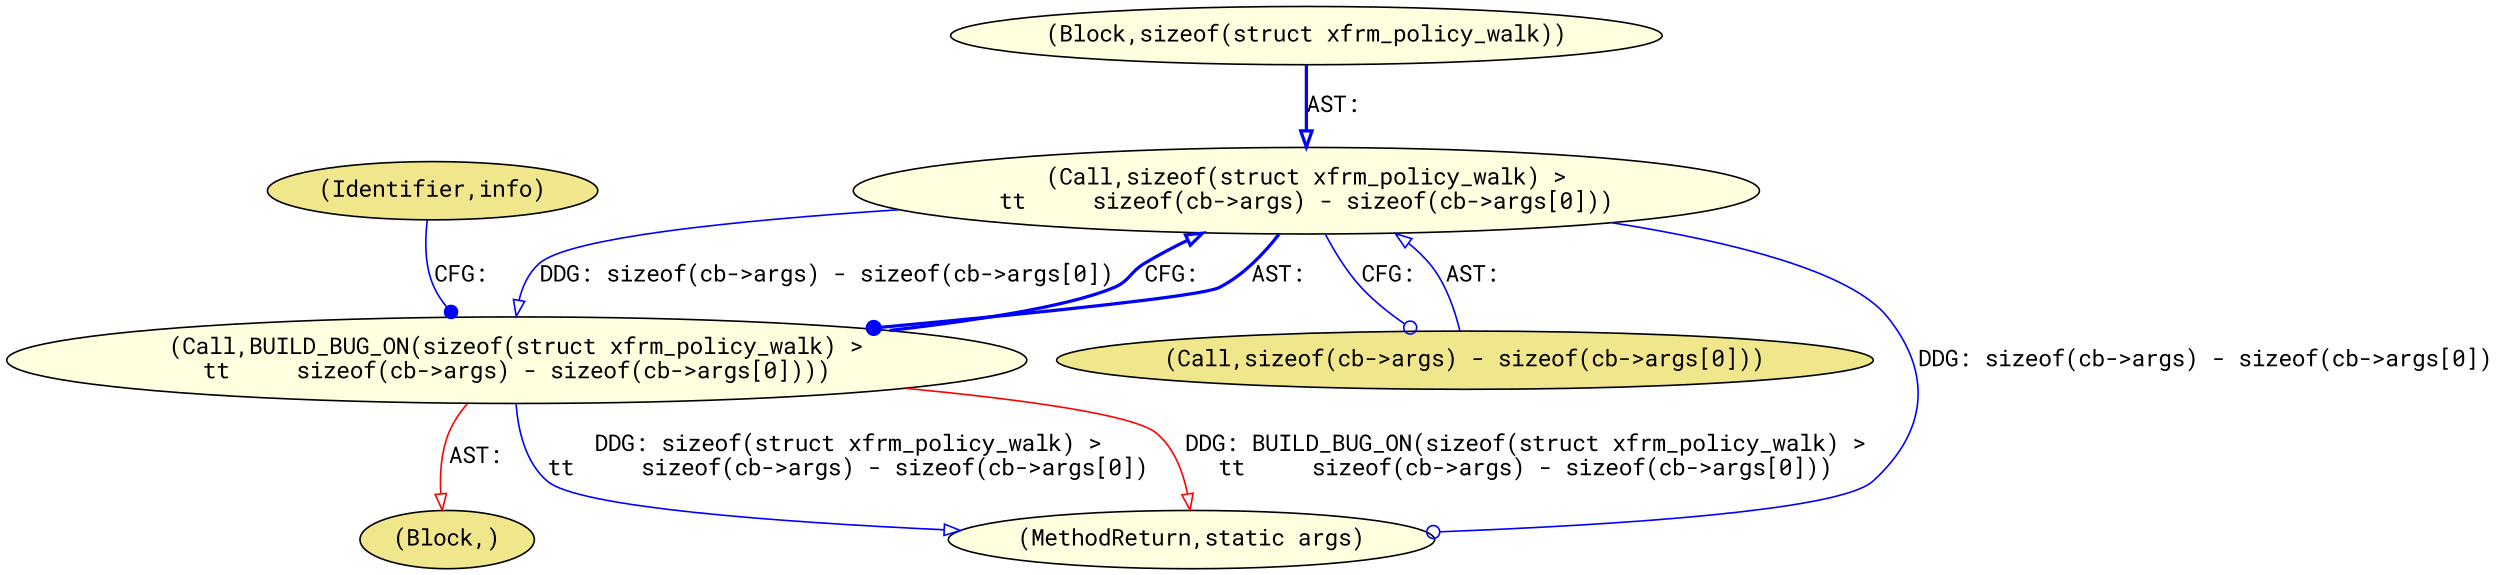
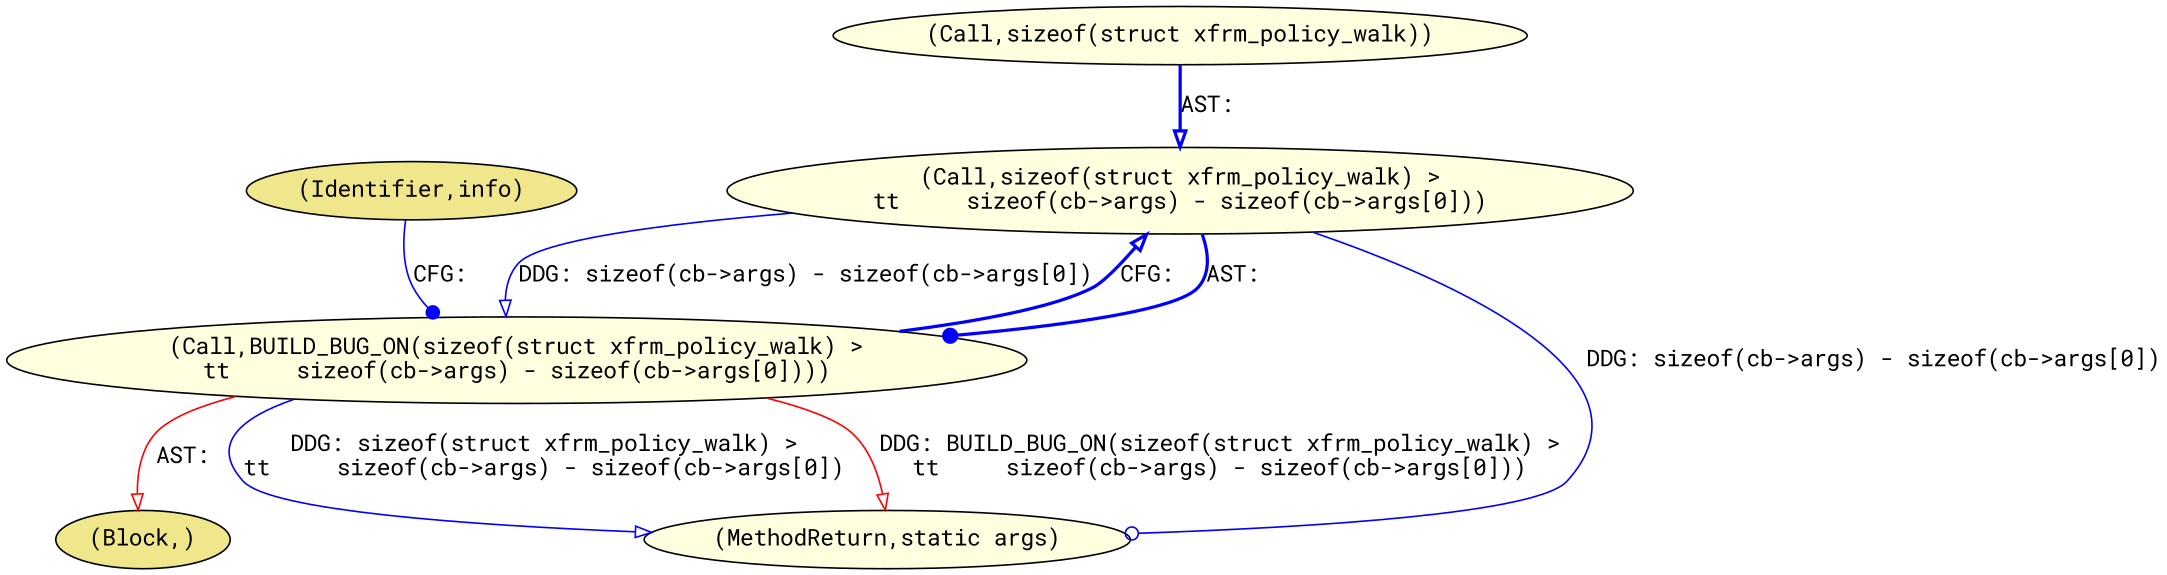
(1306, 36) -> (1180, 36)
(1465, 360) -> none
